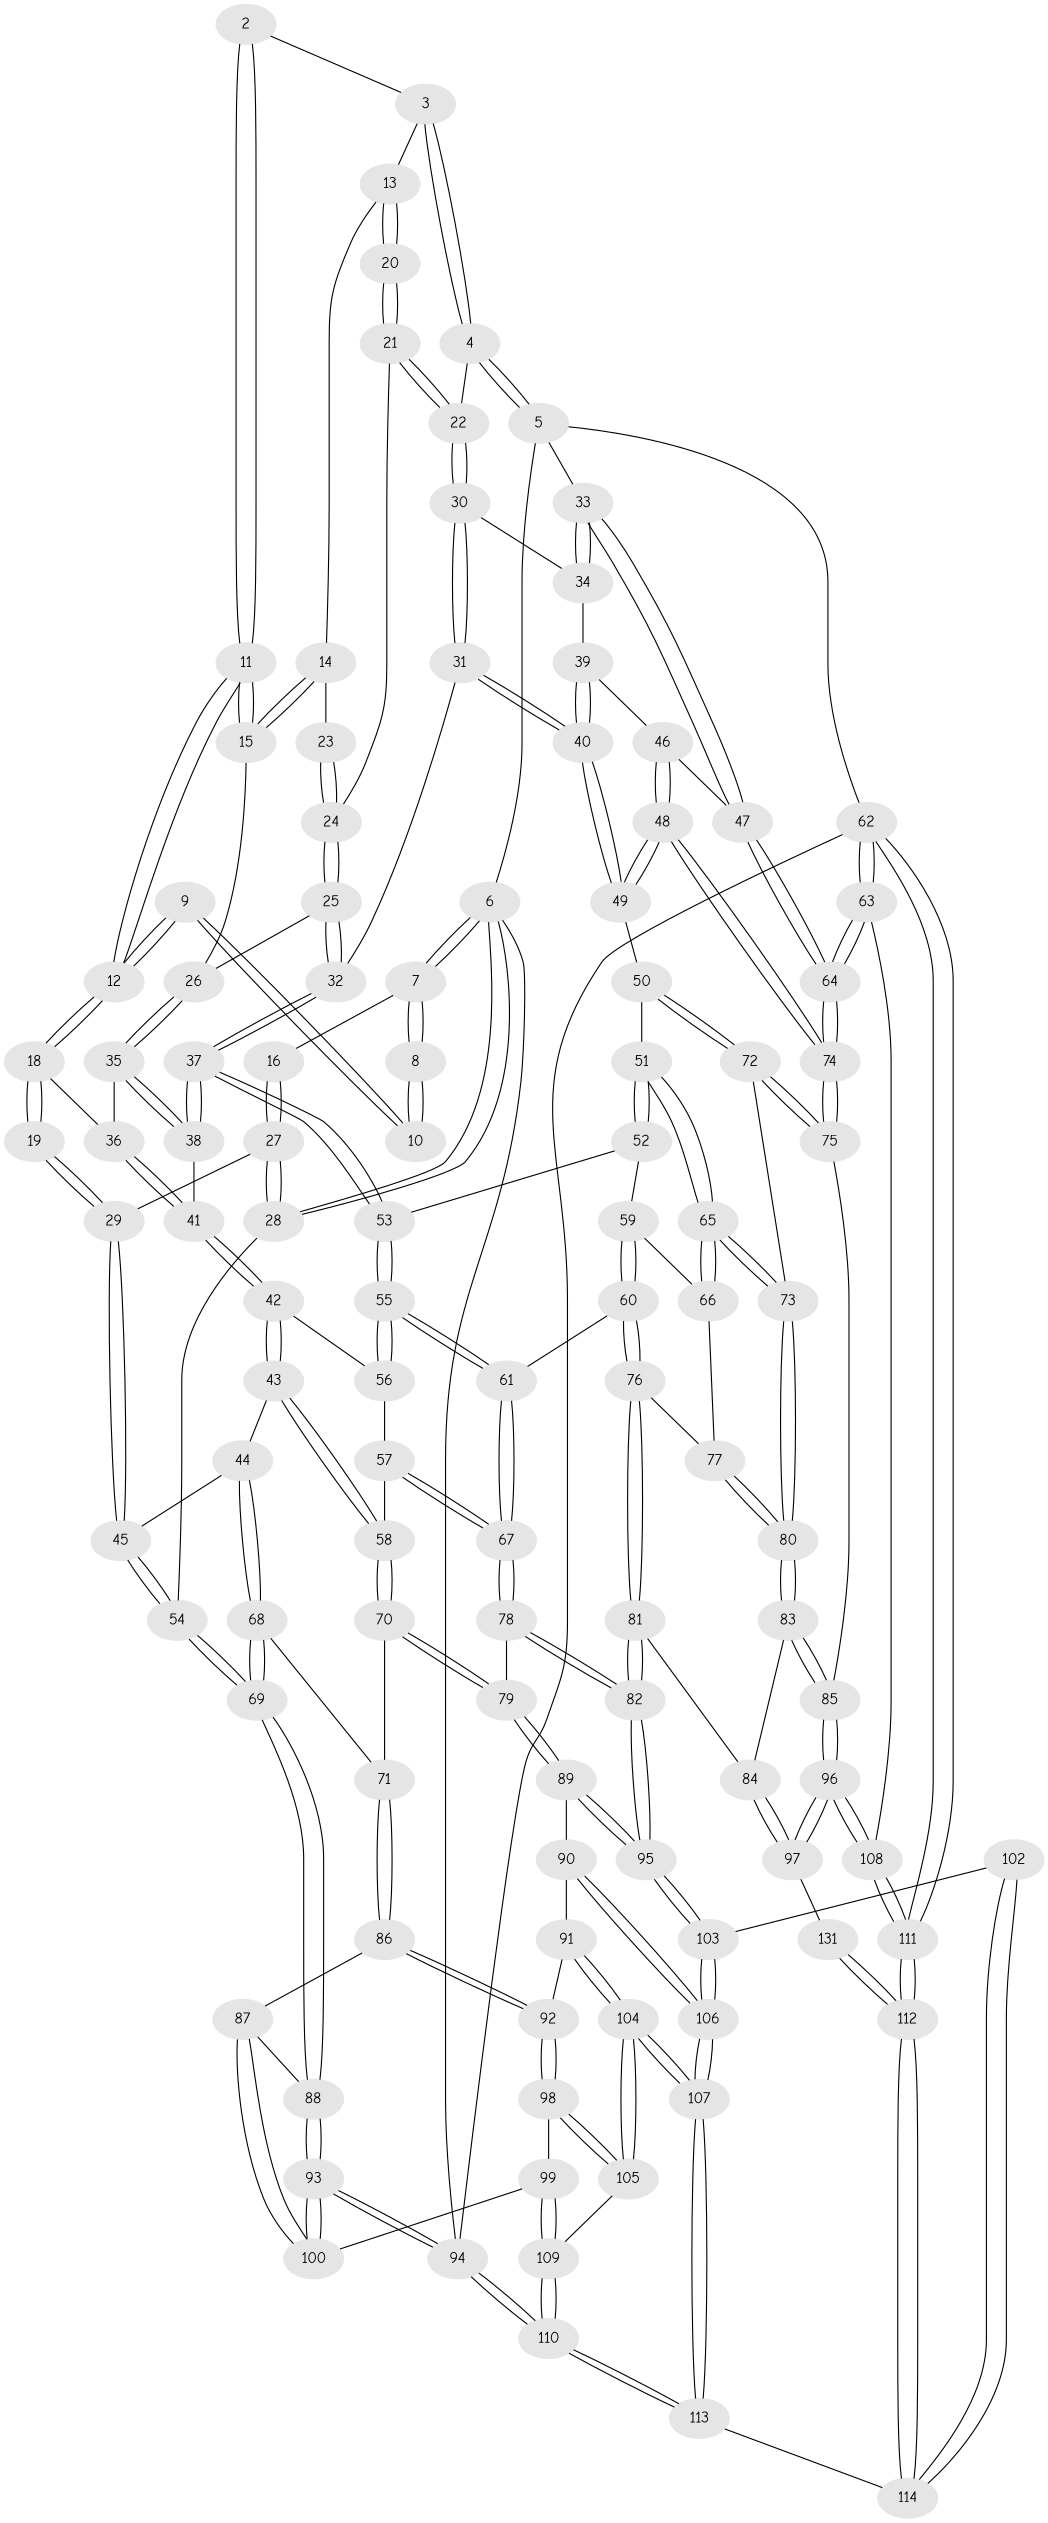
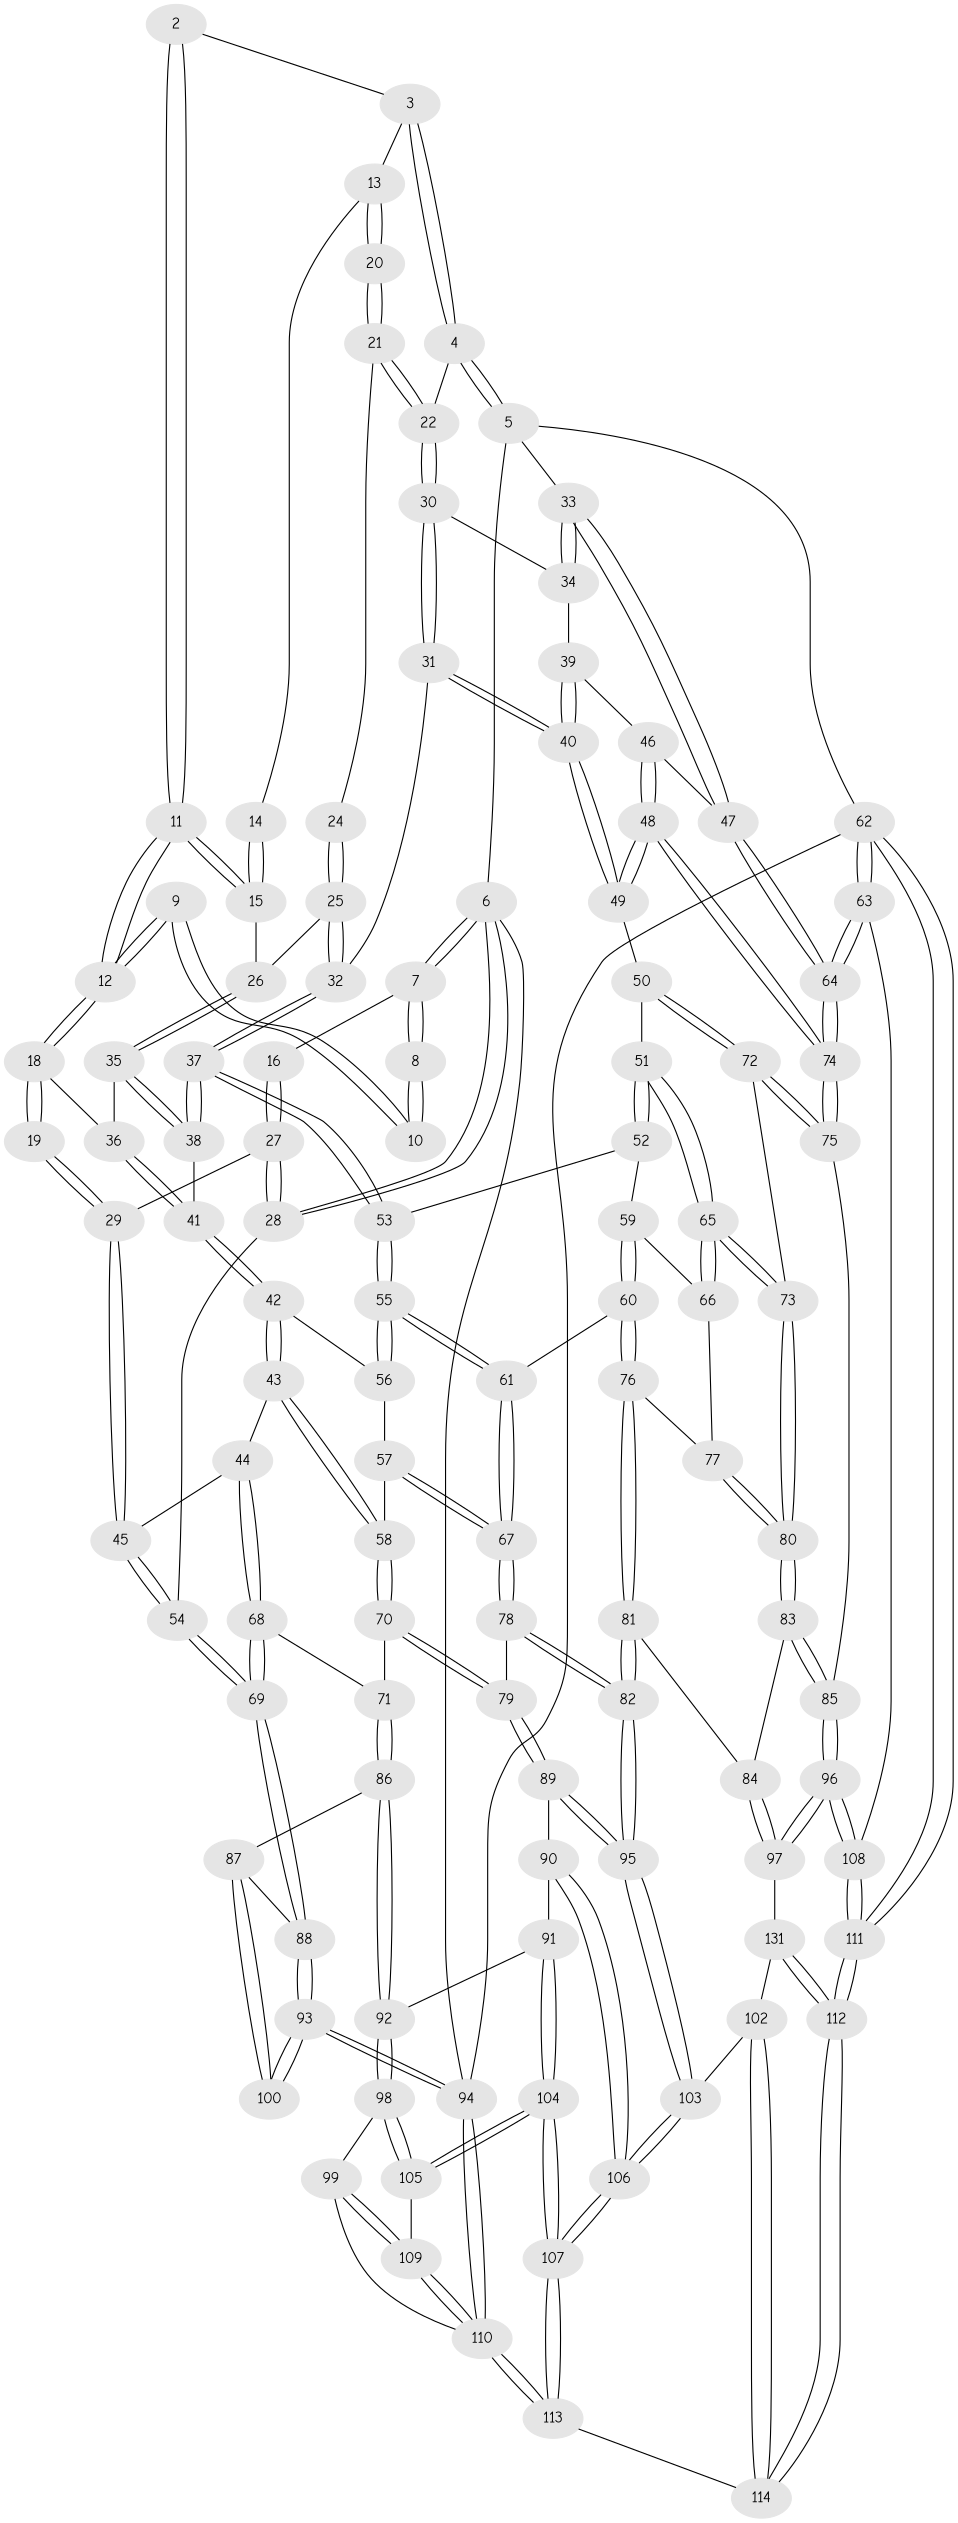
(326, 743) -> none
none -> (766, 1979)
(431, 2219) -> (375, 2282)
